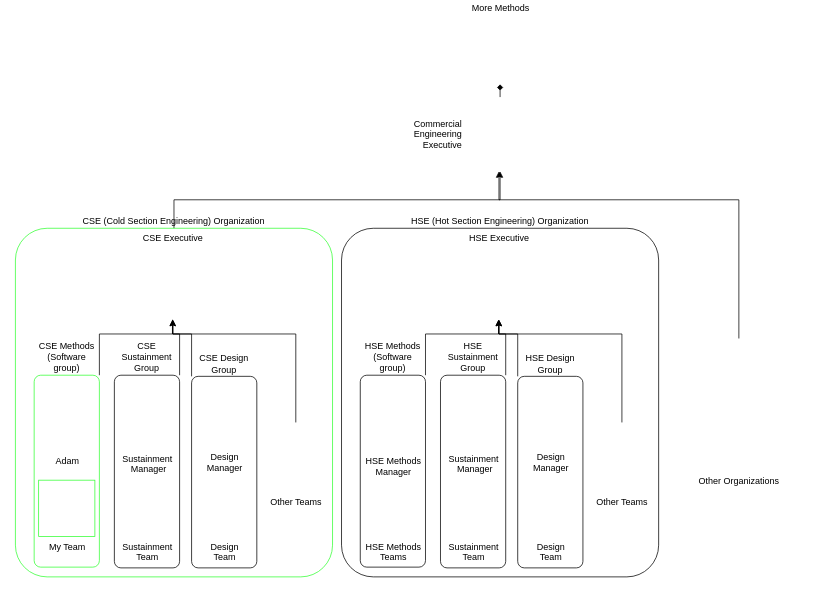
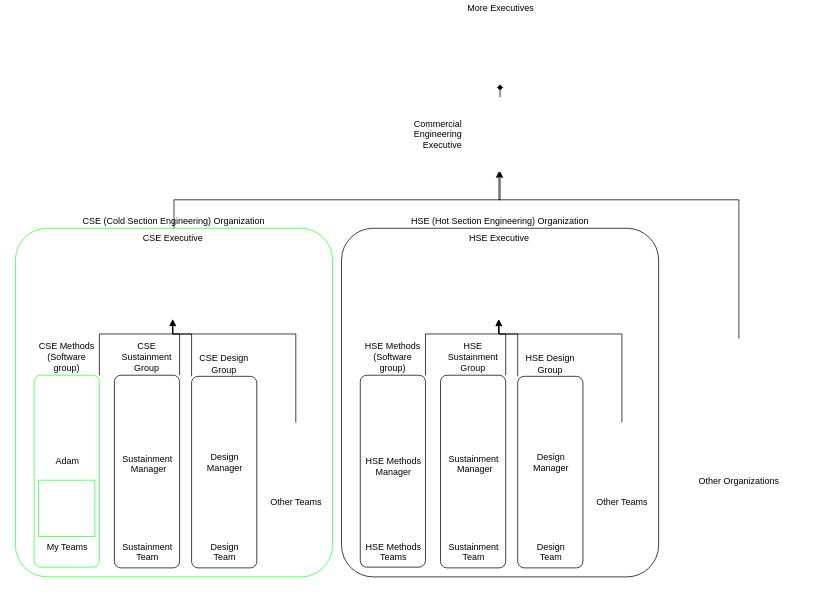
(501, 8) -> (501, 8)
(68, 547) -> (68, 547)
